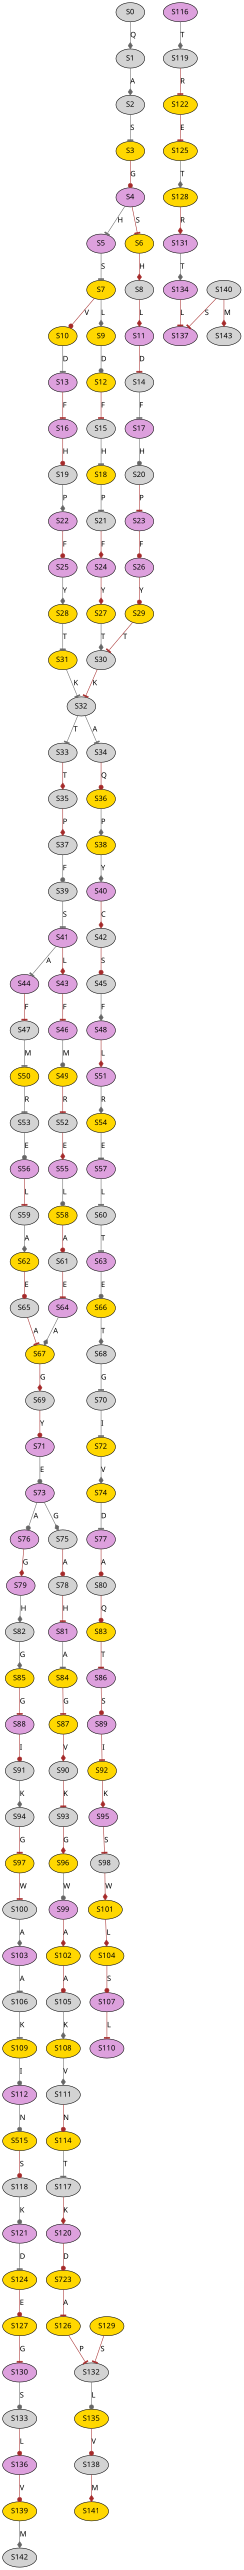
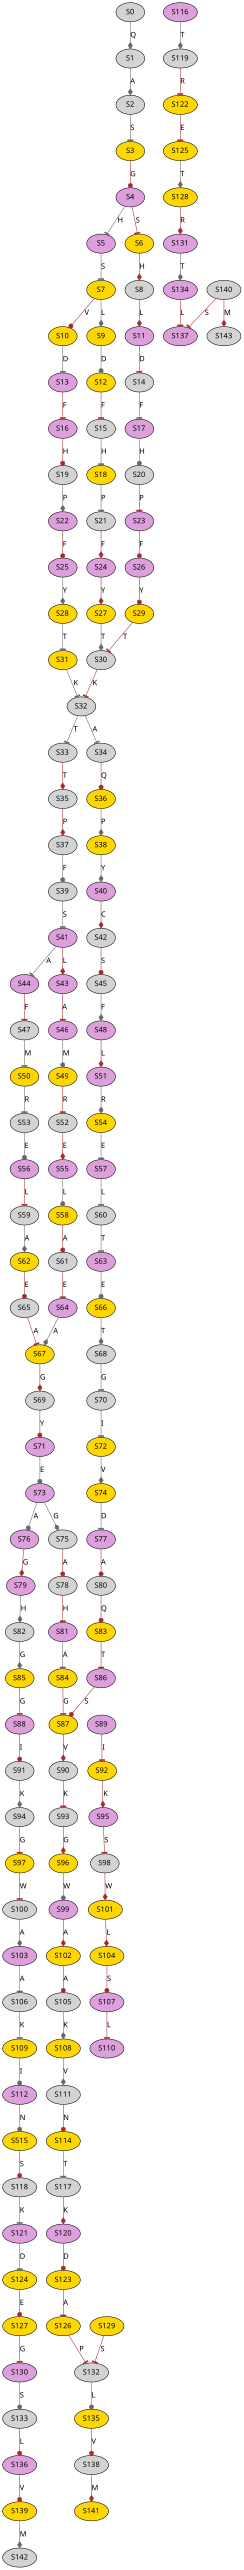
(65, 1007) -> (65, 1007)
(101, 1699) -> (84, 1700)
(20, 2209) -> (20, 2209)
(63, 2280) -> (63, 2280)
